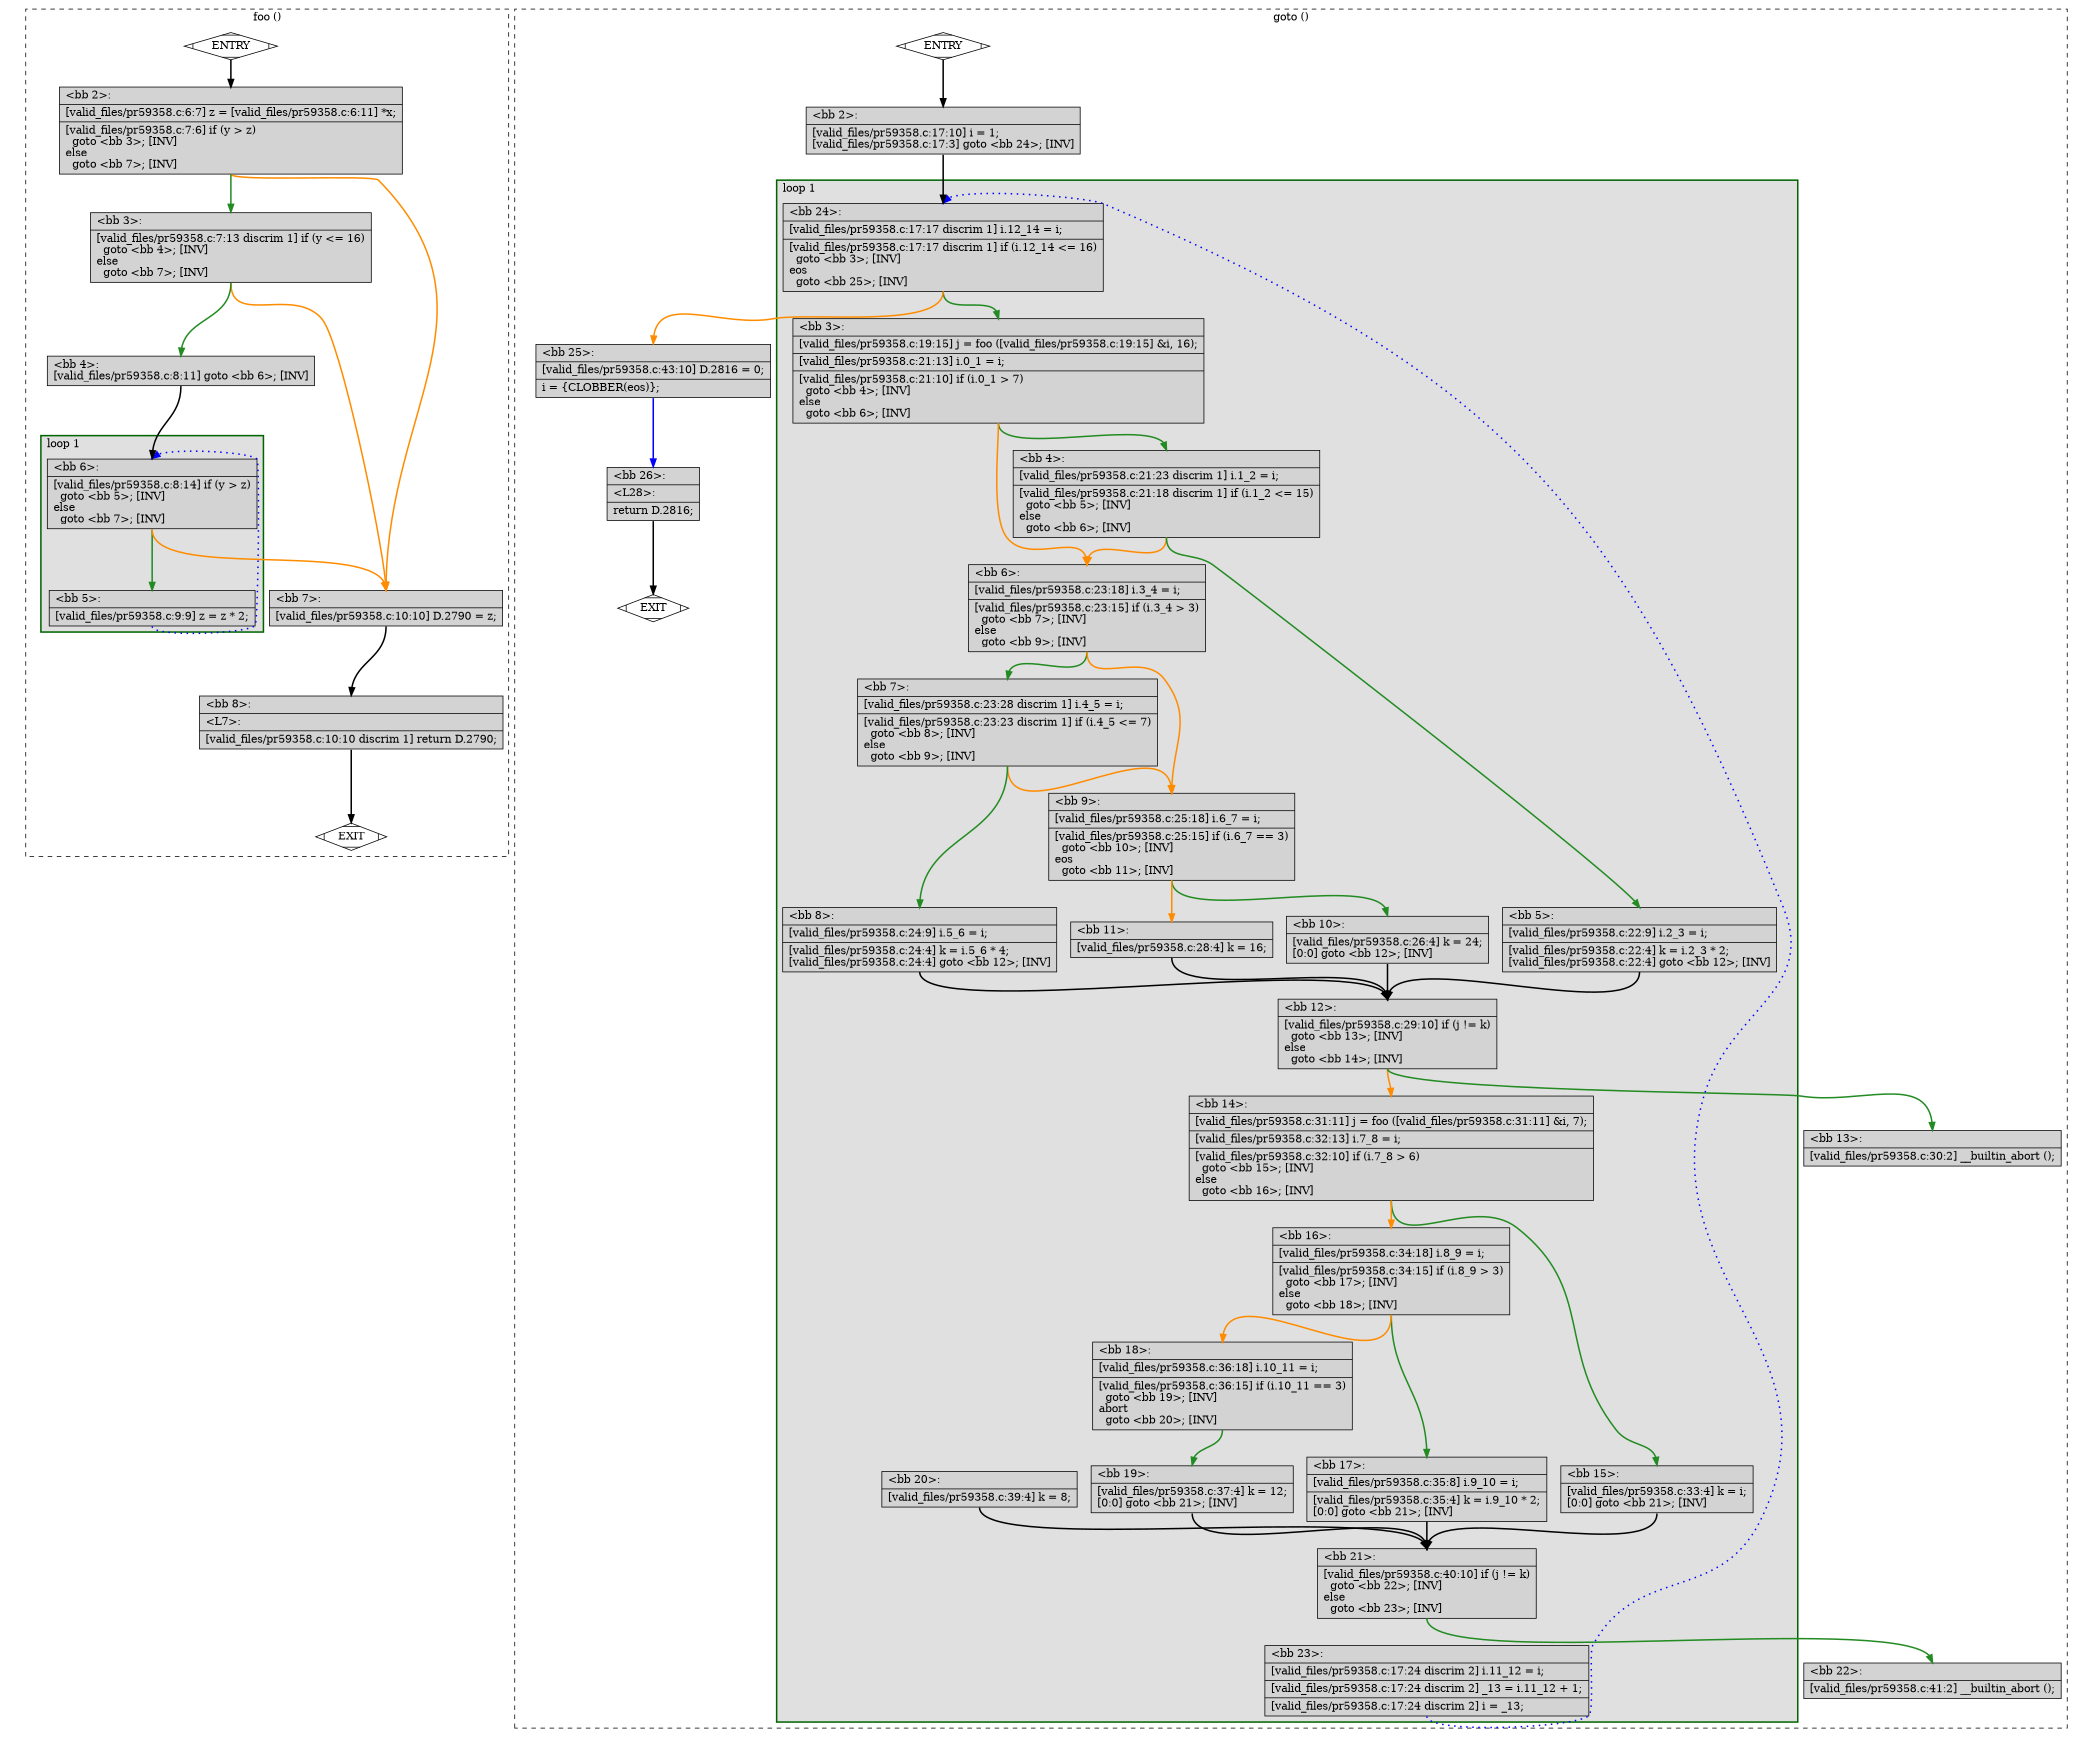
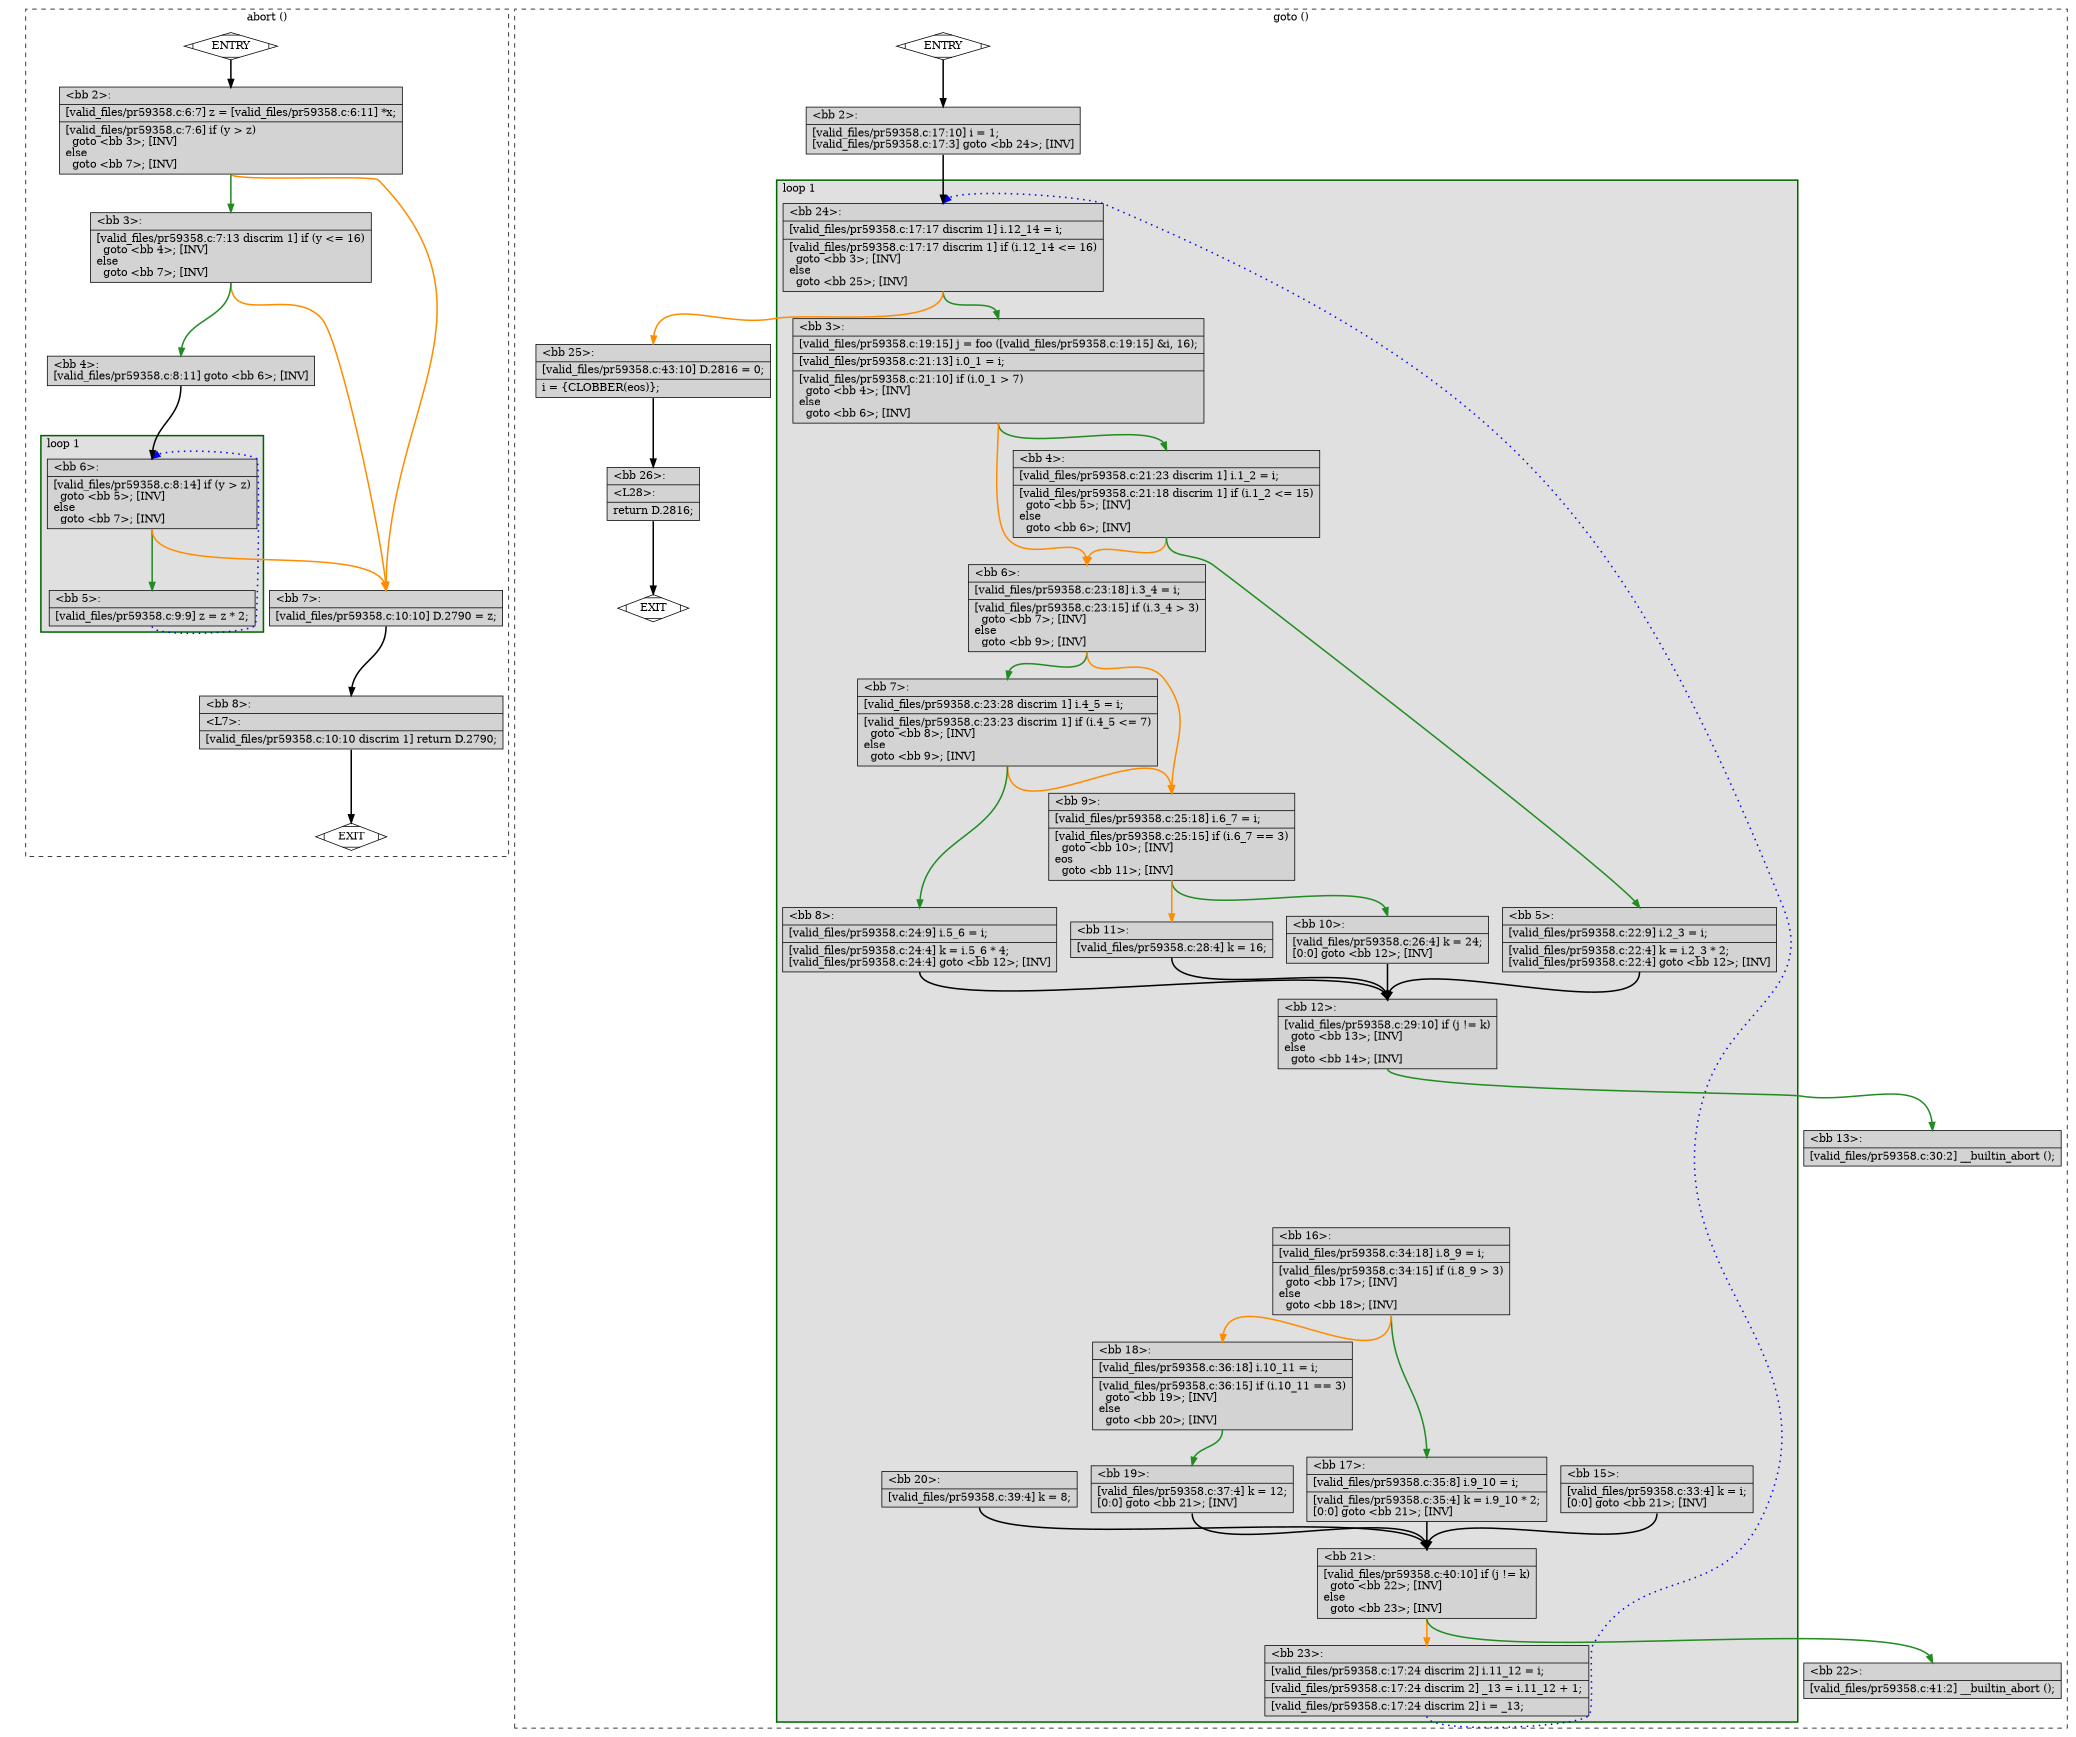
(267, 18) -> (267, 18)
(799, 271) -> (800, 271)
(653, 429) -> (653, 429)
(1391, 1148) -> none
(1113, 1409) -> (1110, 1409)
none -> (1427, 1628)
